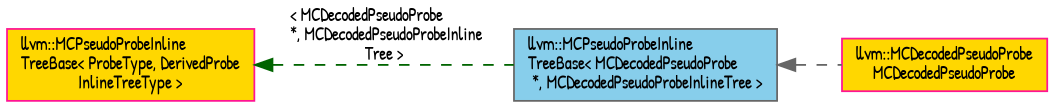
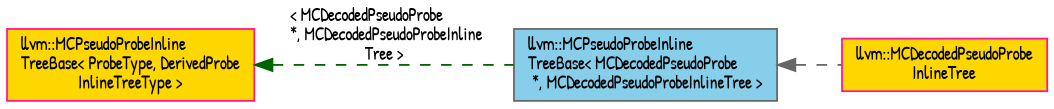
(945, 65) -> (945, 65)
